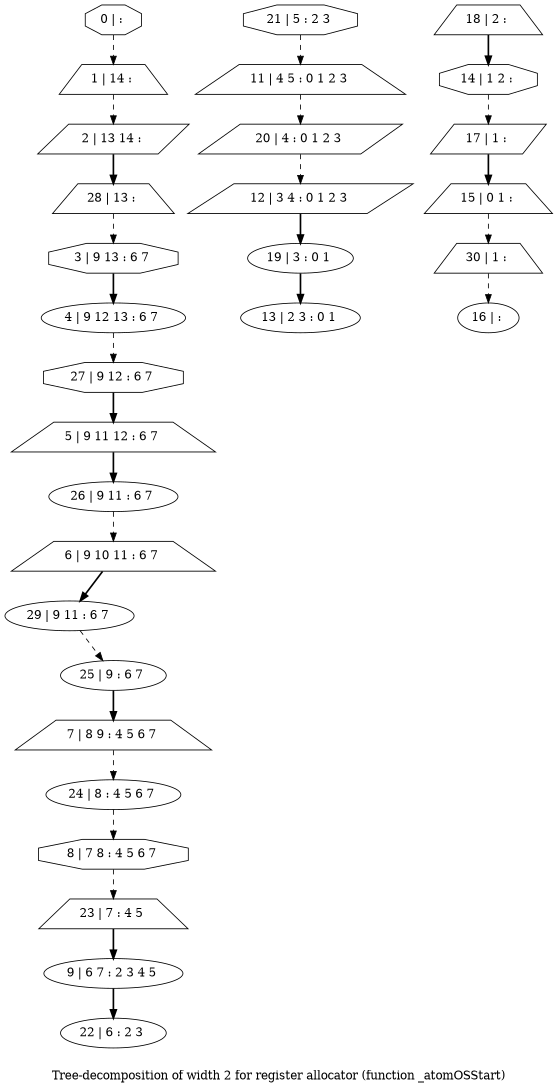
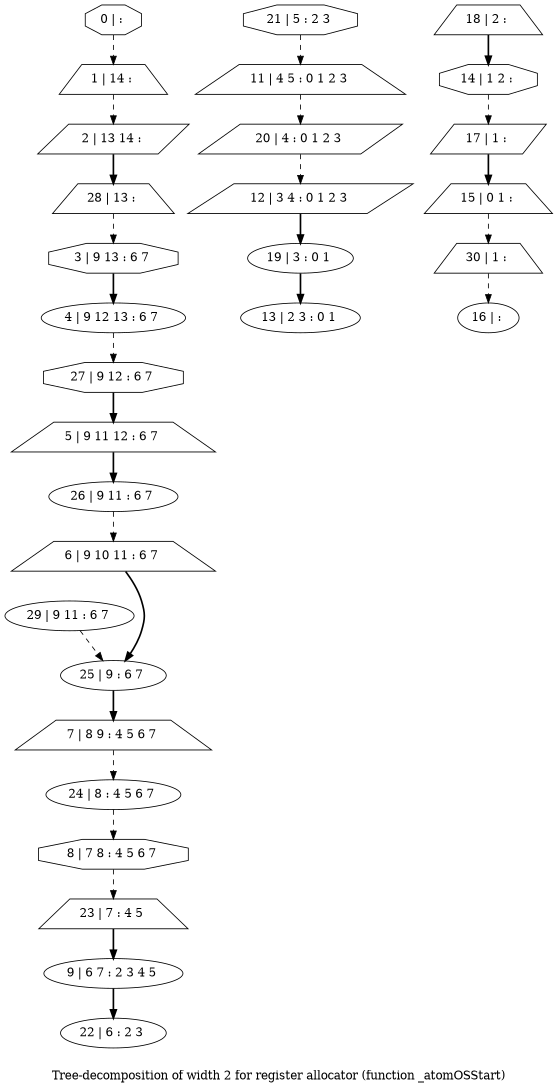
(94, 583) -> (144, 612)
